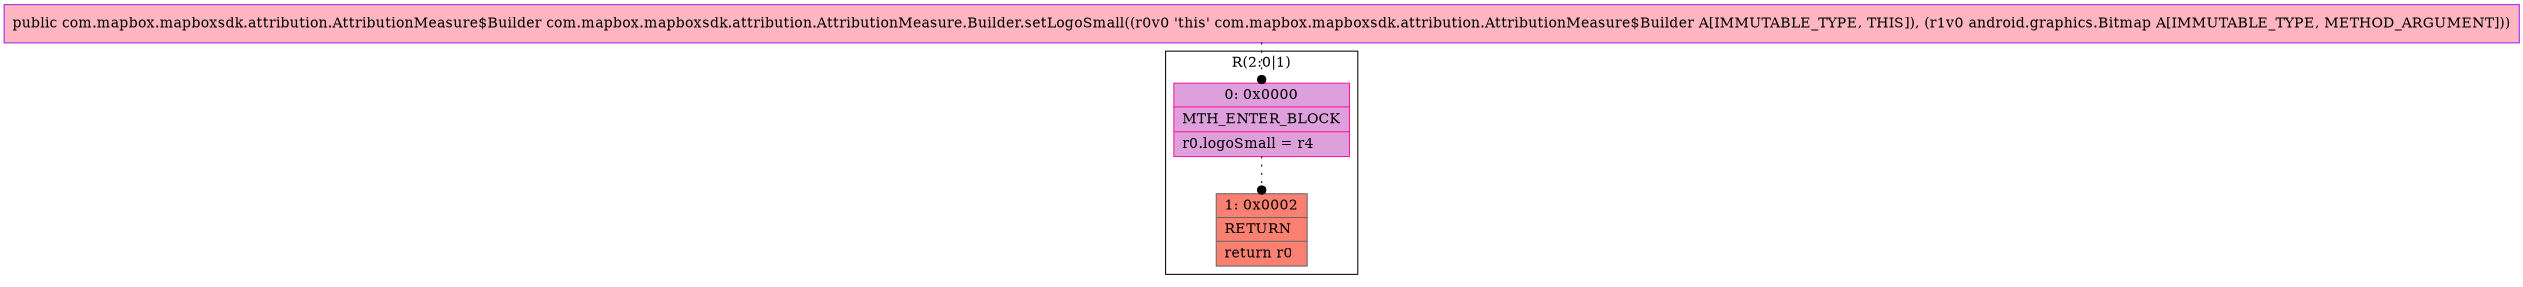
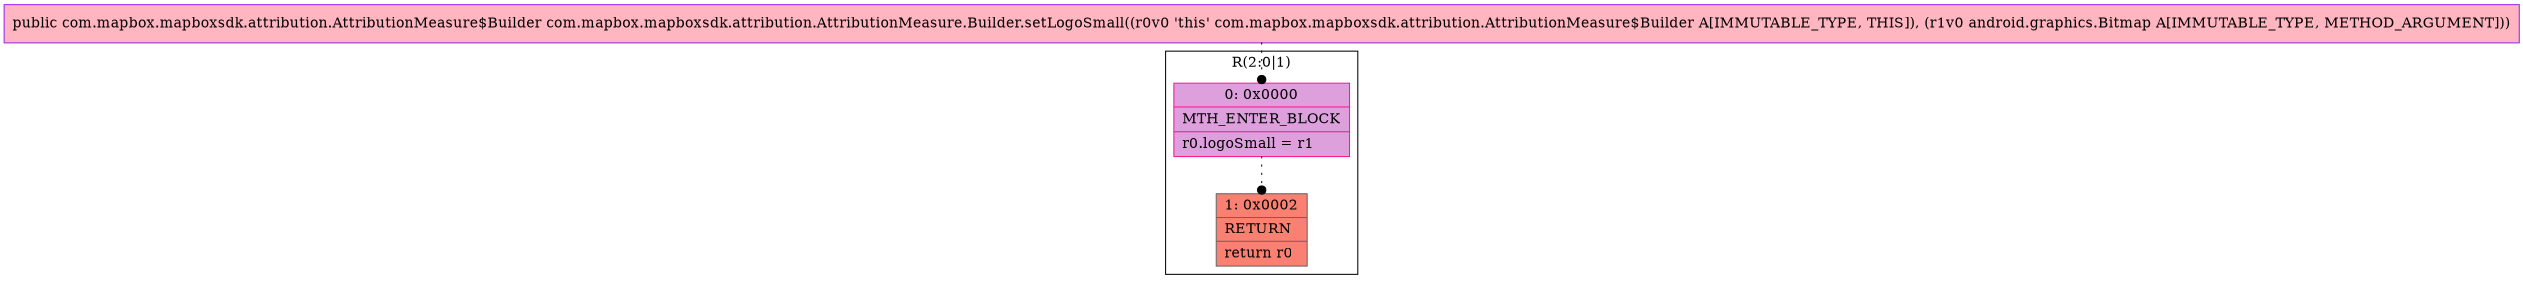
(1248, 144) -> (1248, 144)
